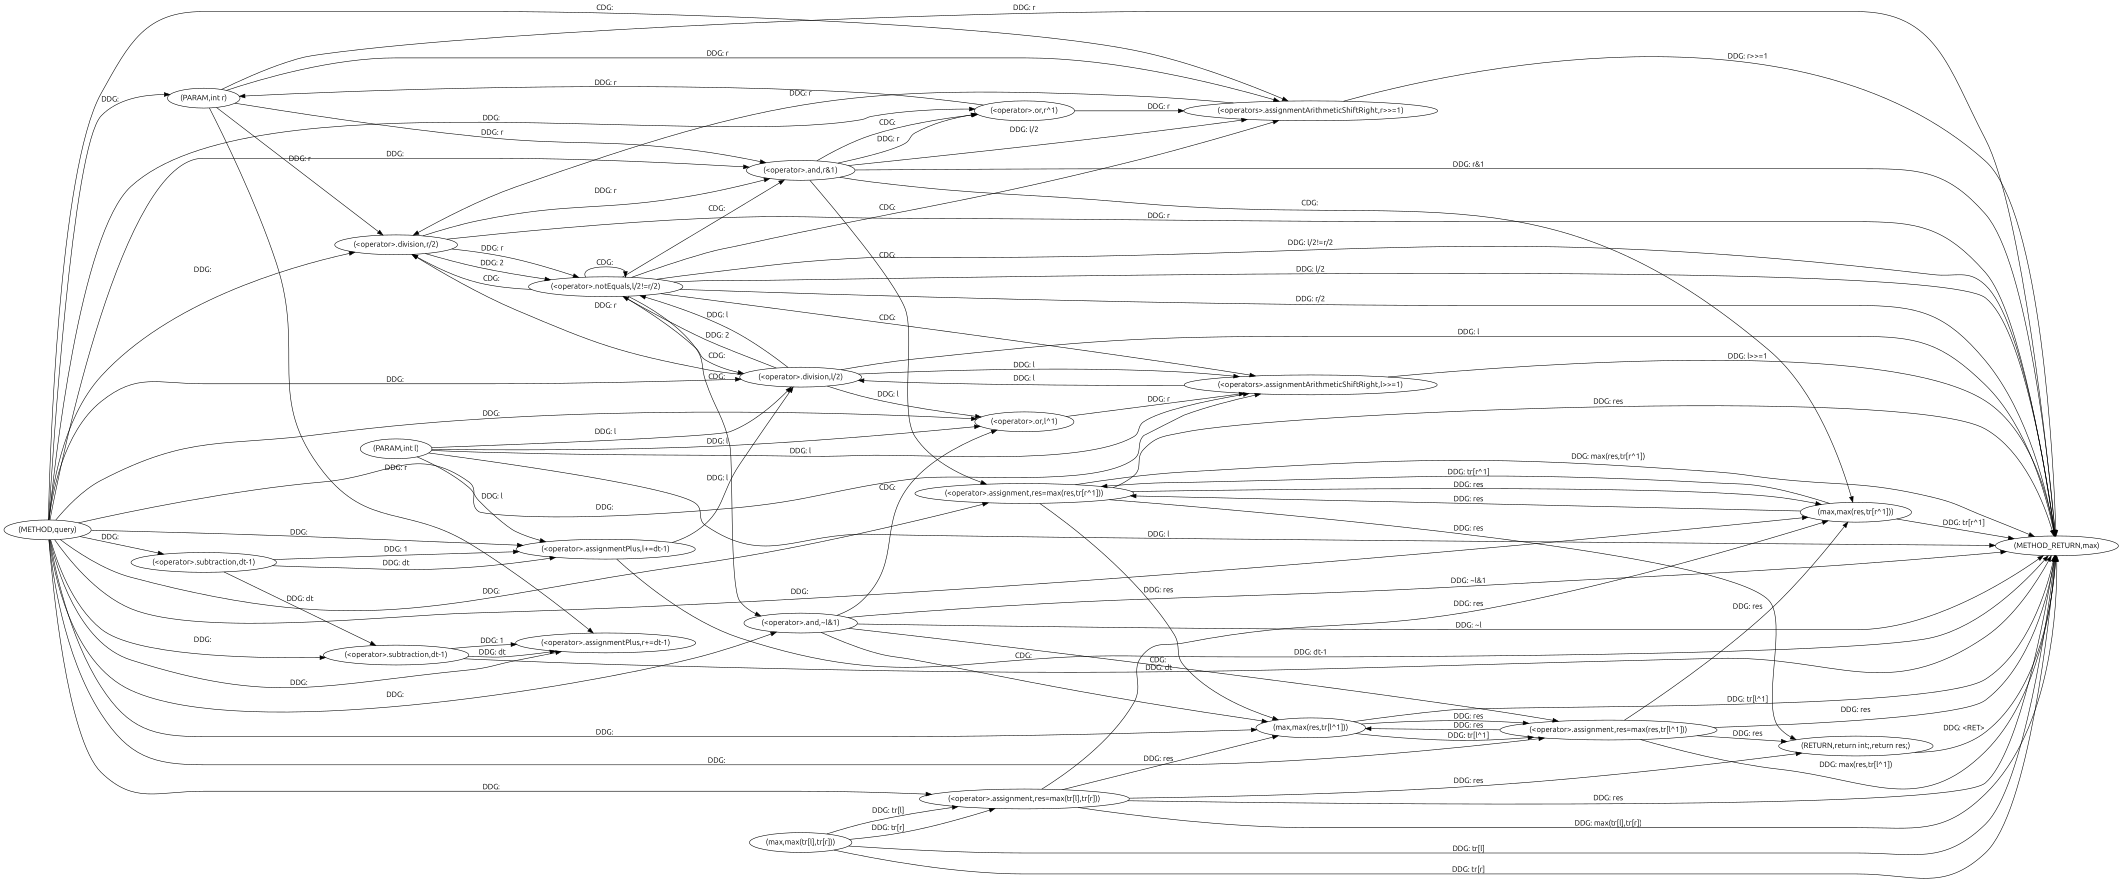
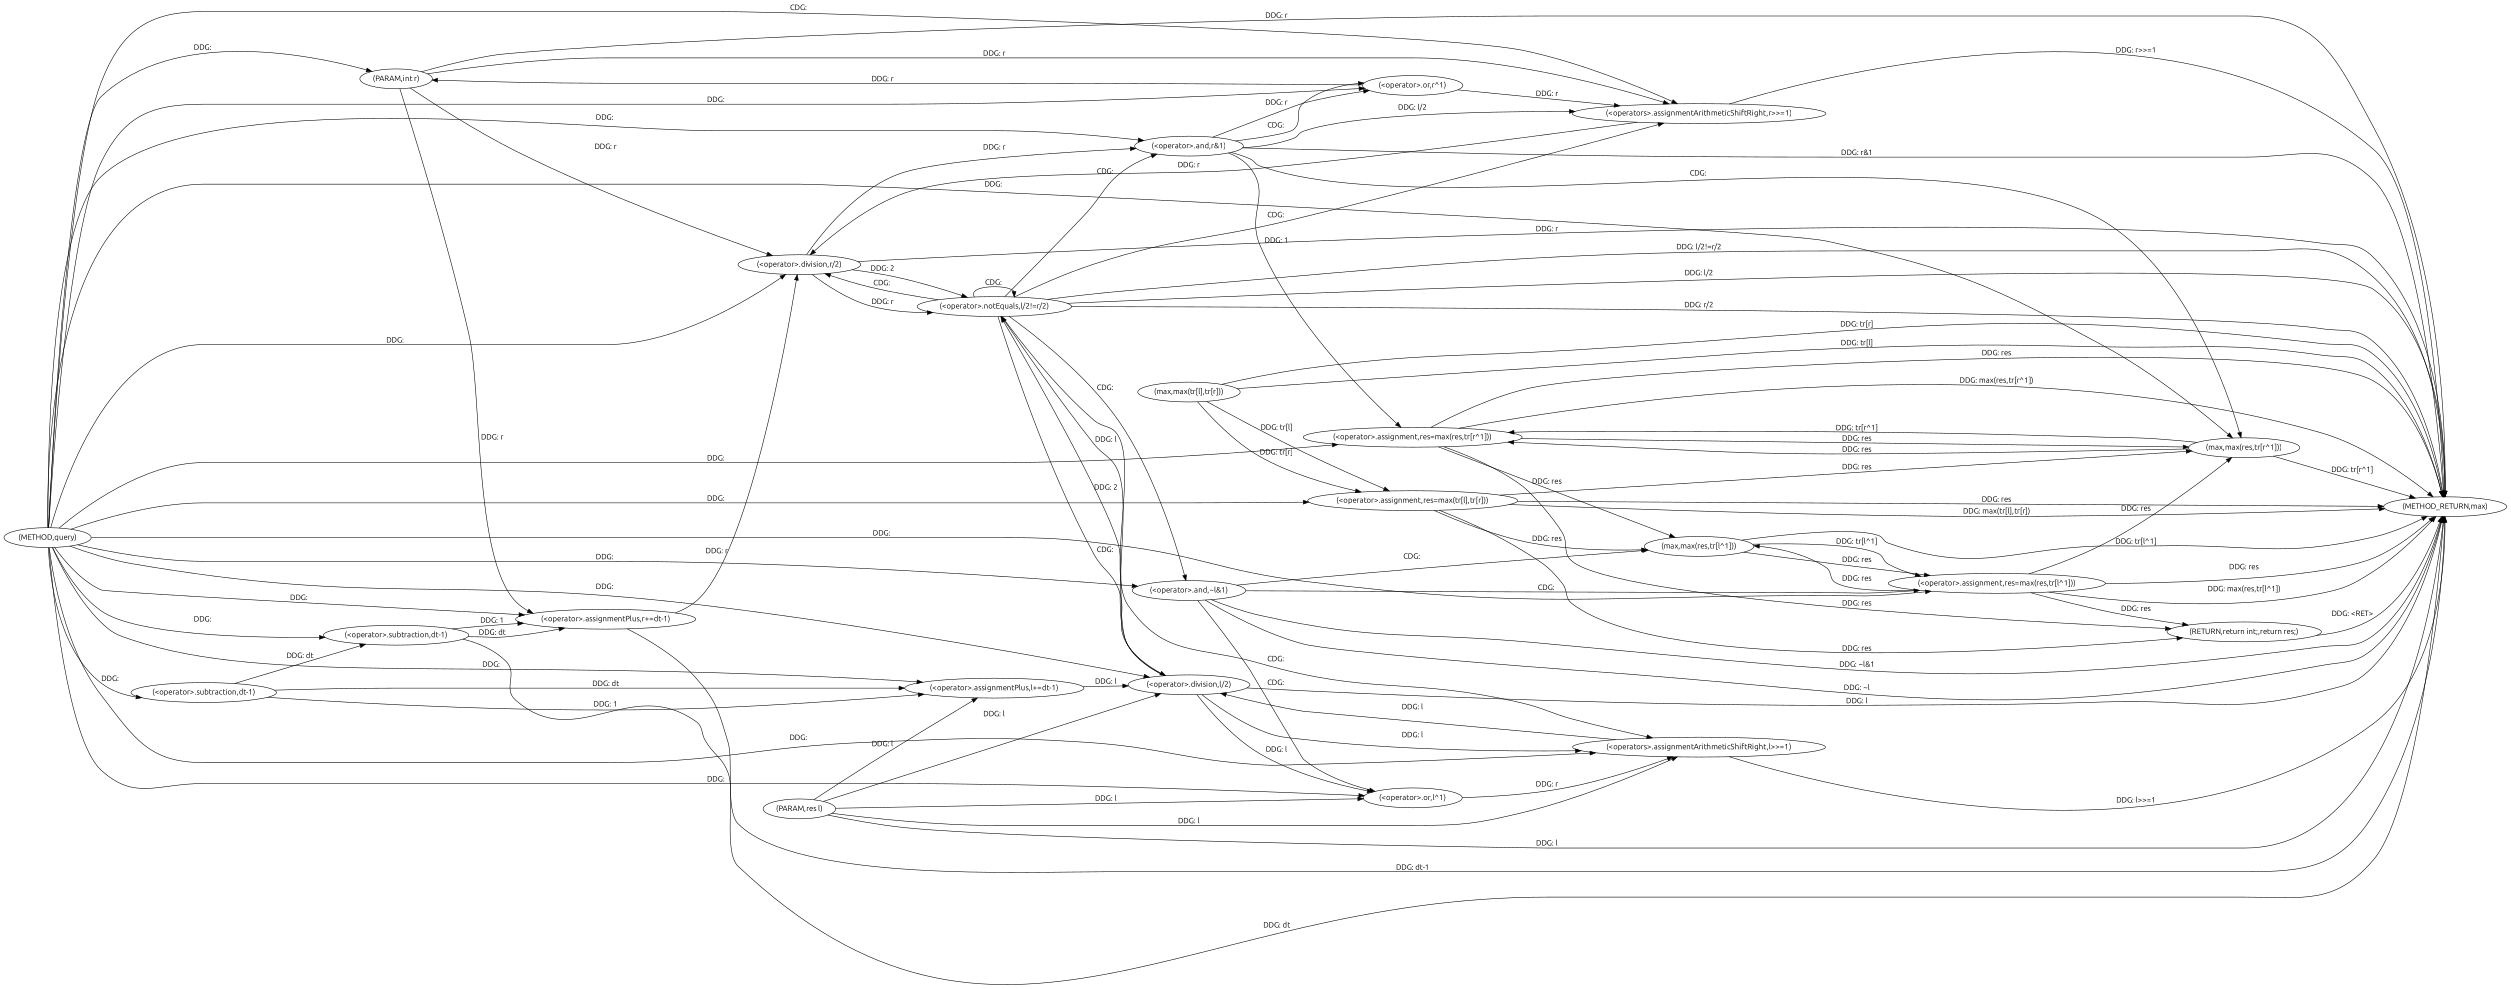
(497, 138) -> none
(888, 256) -> (1277, 241)
(573, 334) -> (759, 458)
(396, 449) -> (799, 809)
(1330, 657) -> (1594, 872)
(589, 737) -> none
